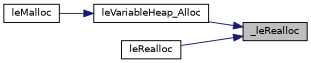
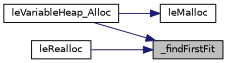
(72, 13) -> (134, 13)
(275, 32) -> (188, 50)
